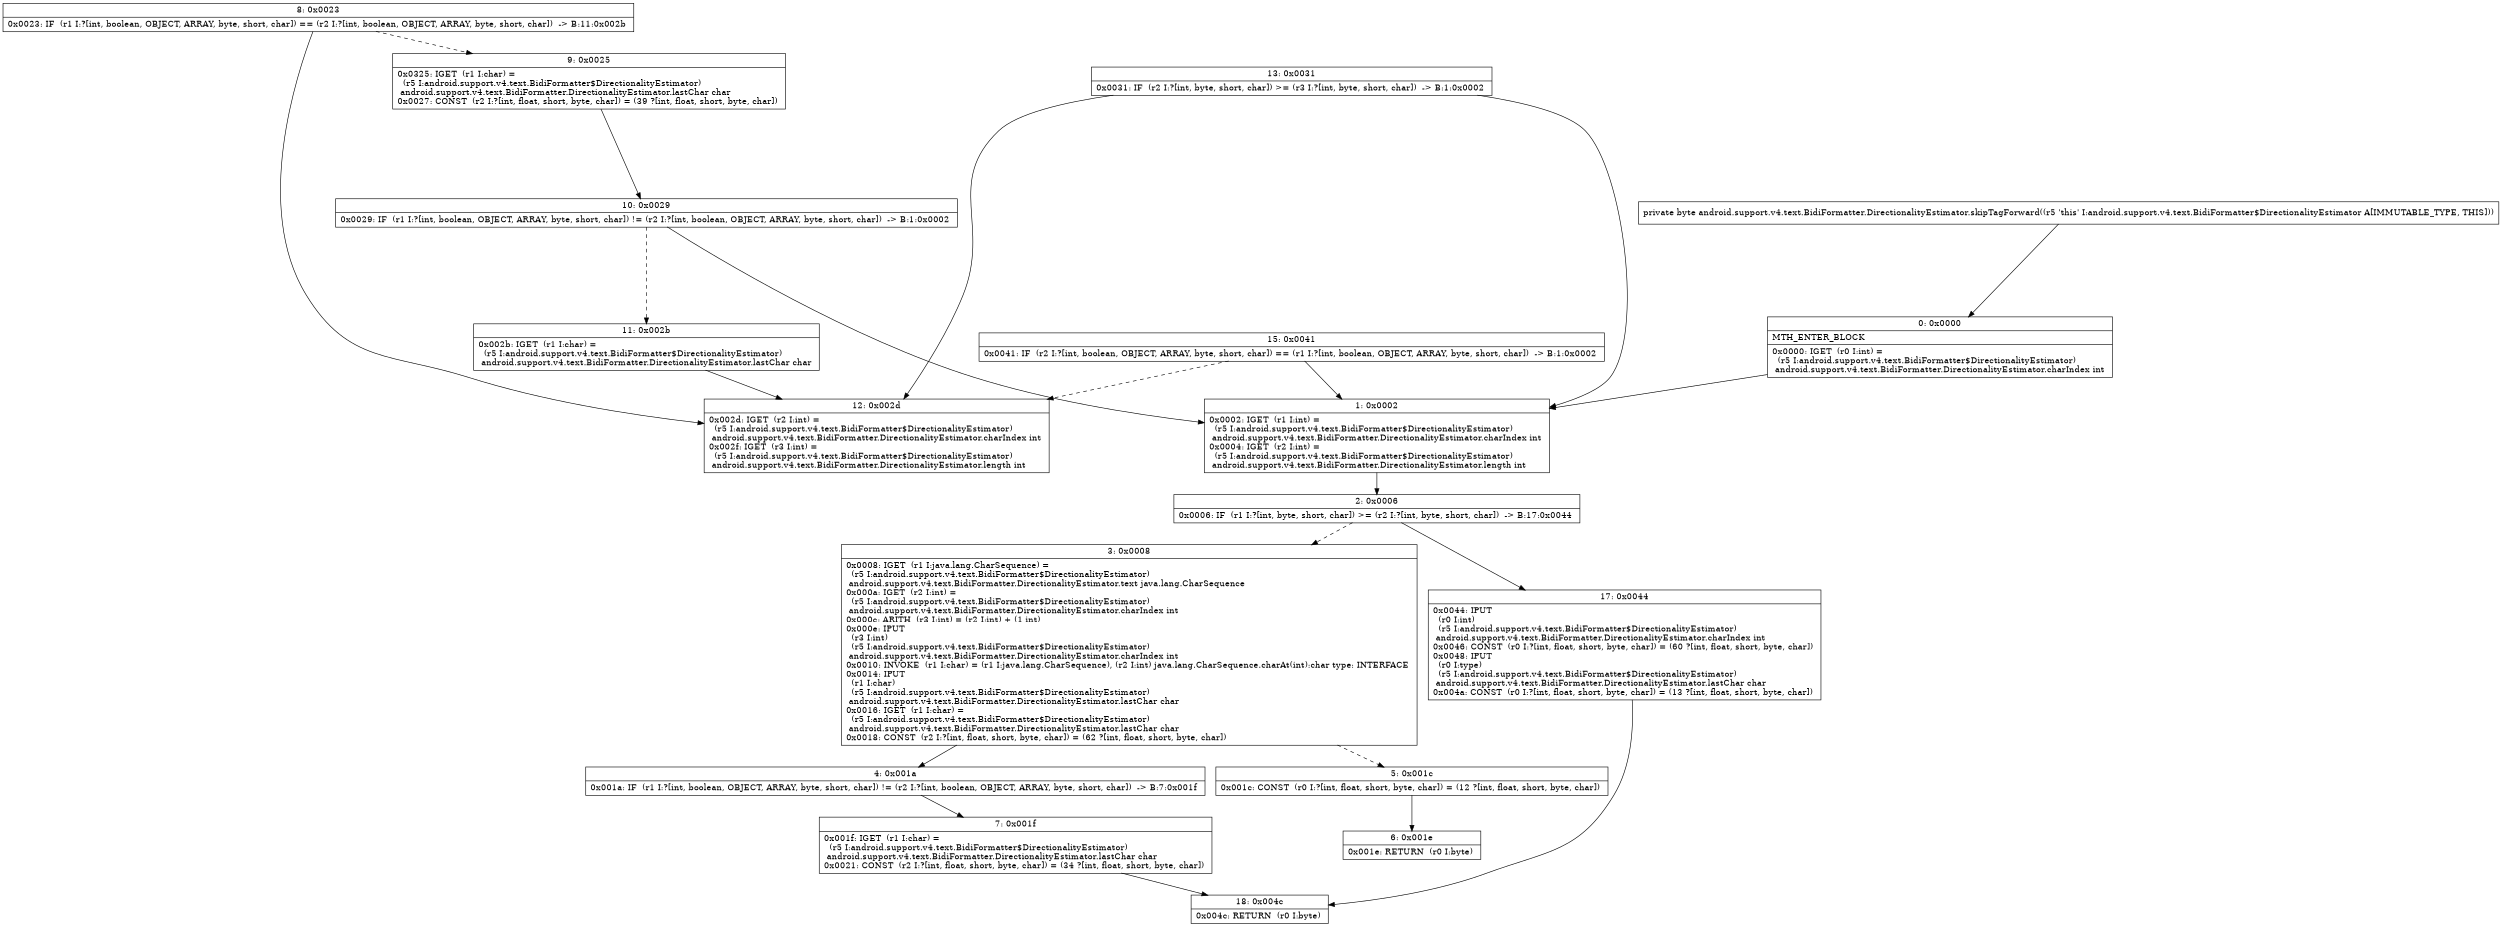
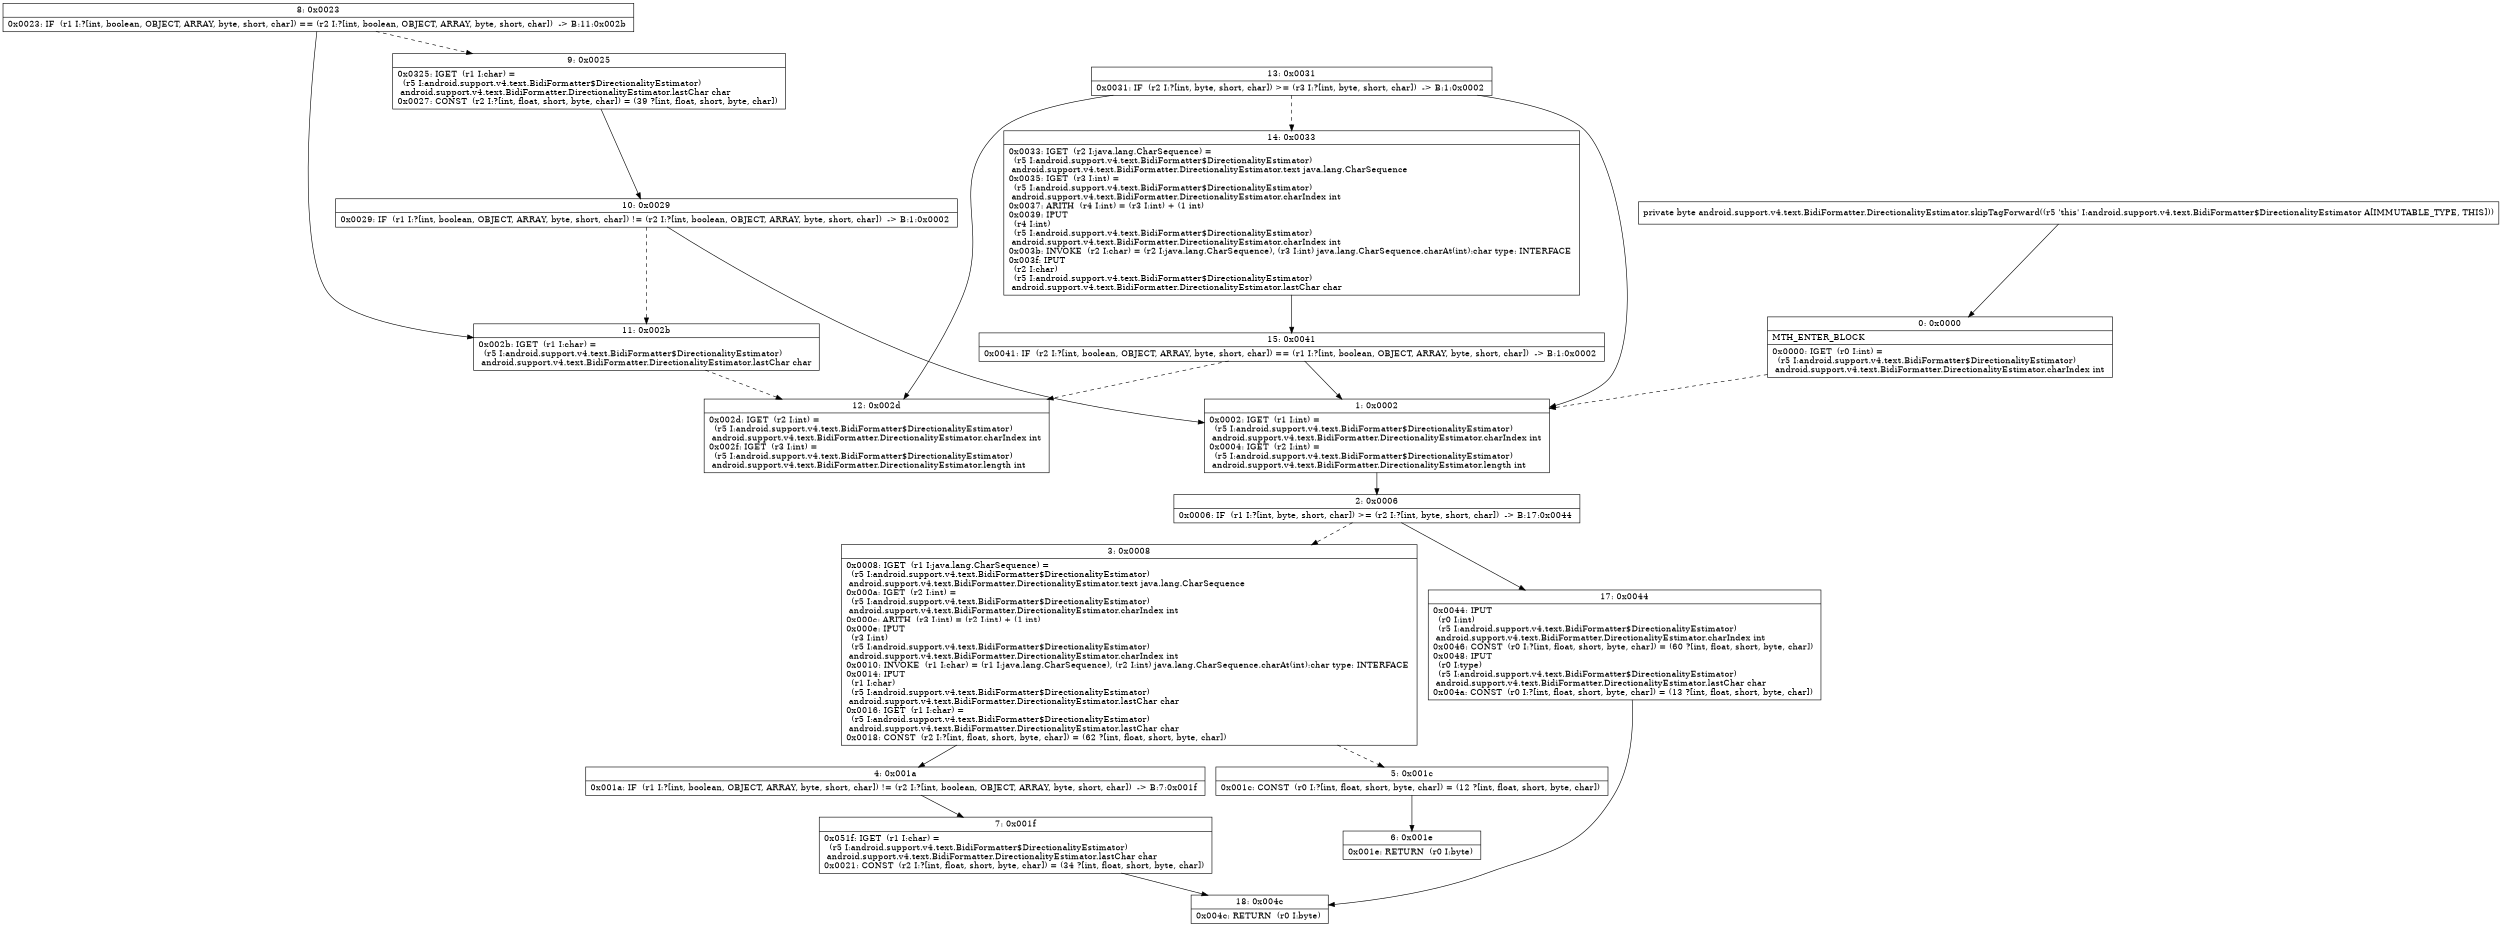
none -> (1292, 213)
(360, 347) -> (312, 238)
(741, 384) -> (741, 384)
(1661, 391) -> (1661, 391)
(884, 839) -> (884, 839)
